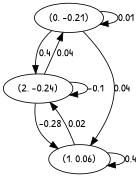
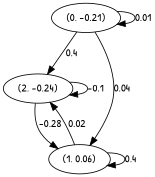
(52, 57) -> none
